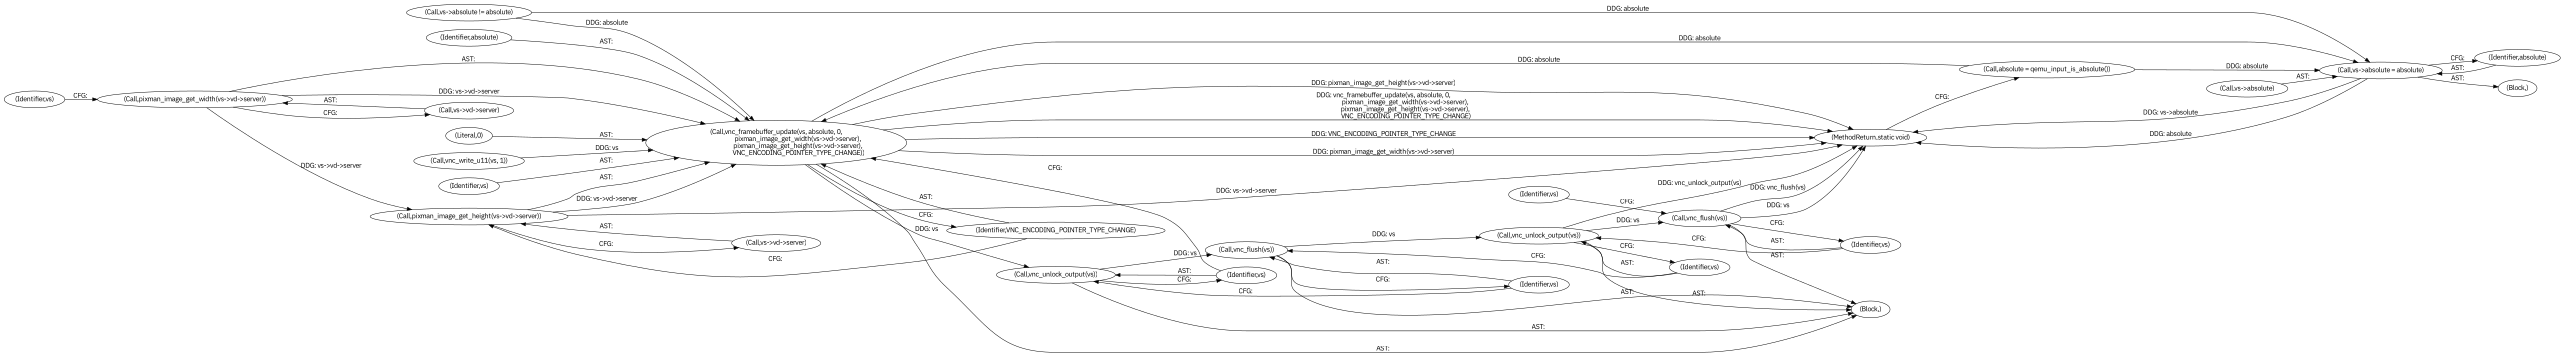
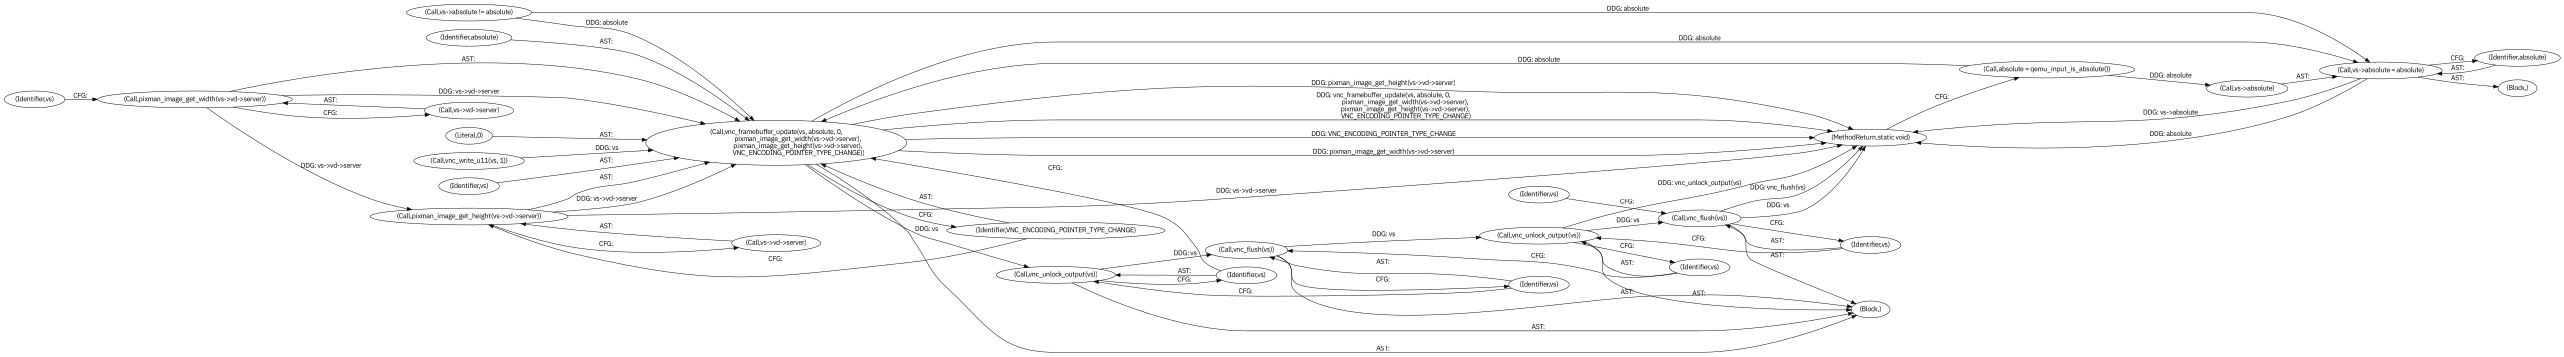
(2225, 70) -> (2157, 80)
